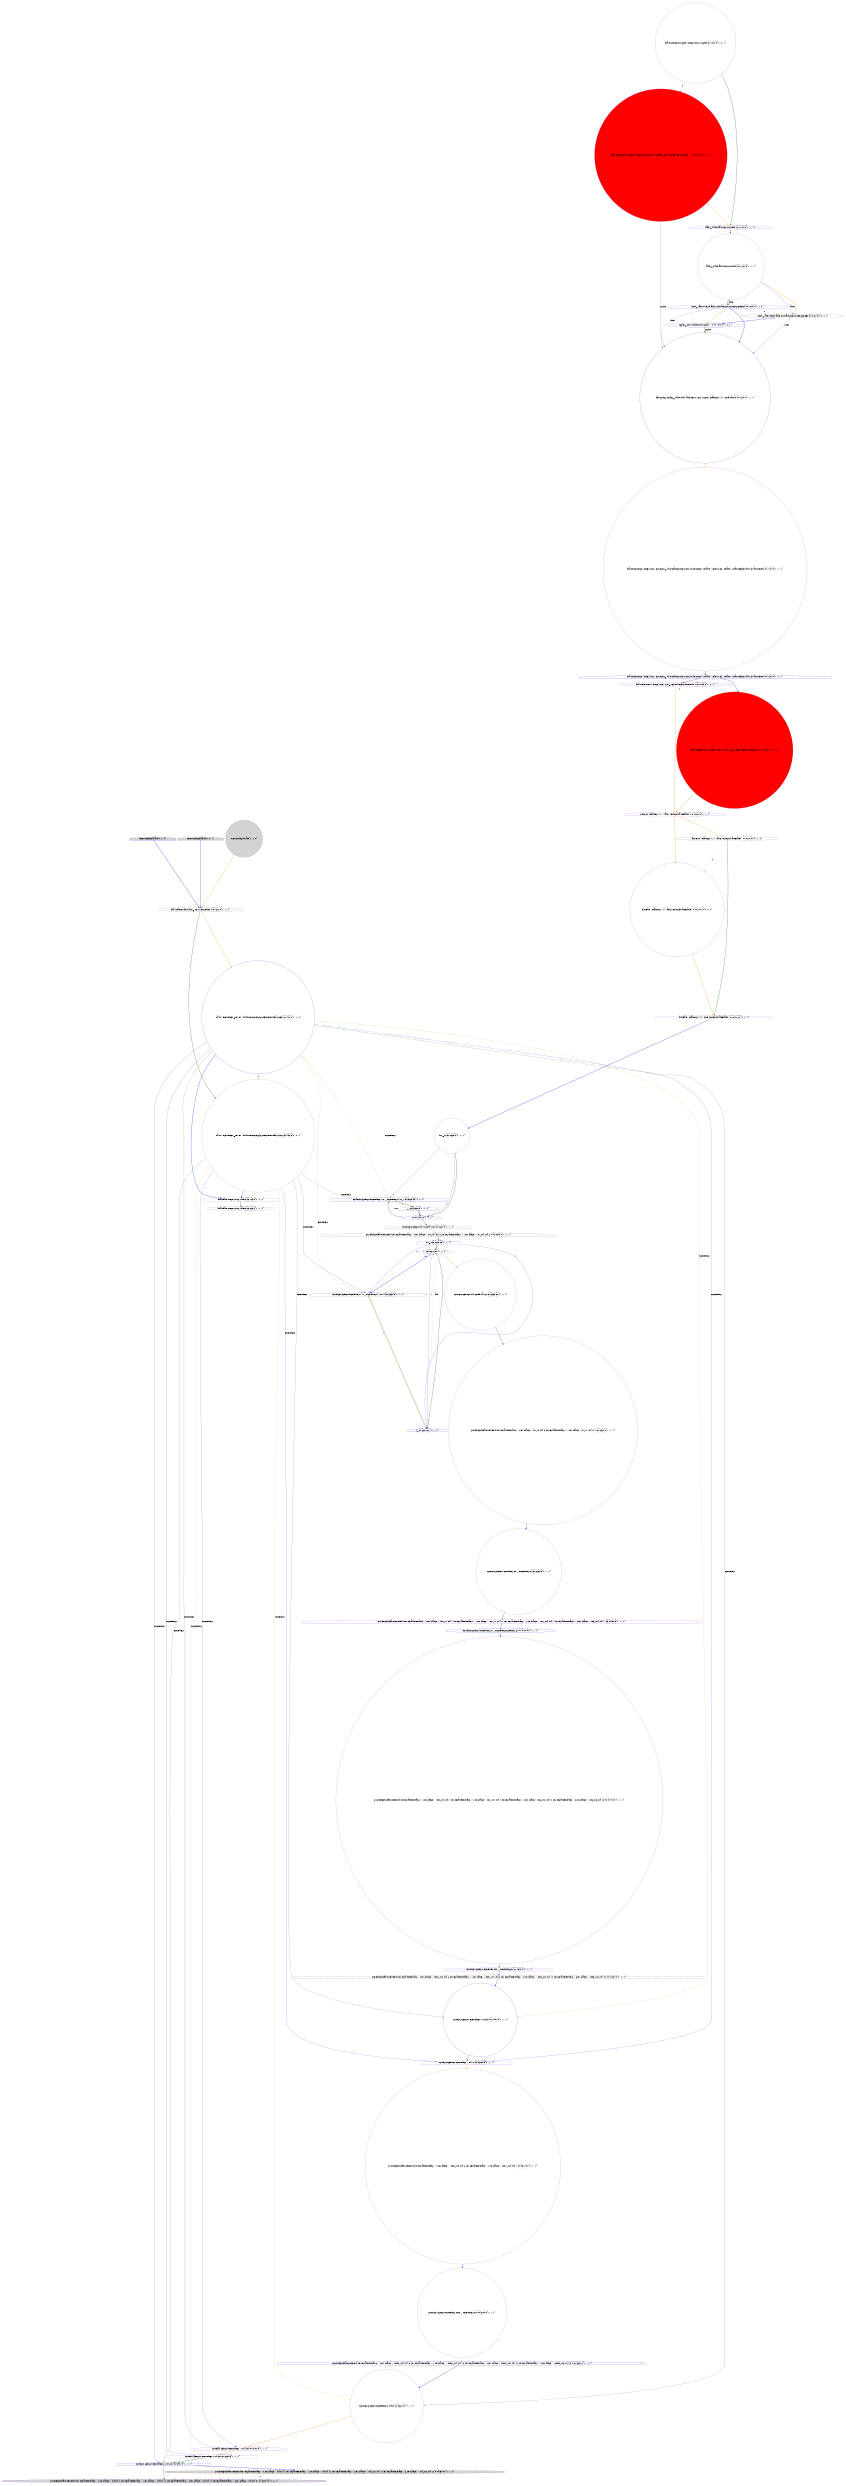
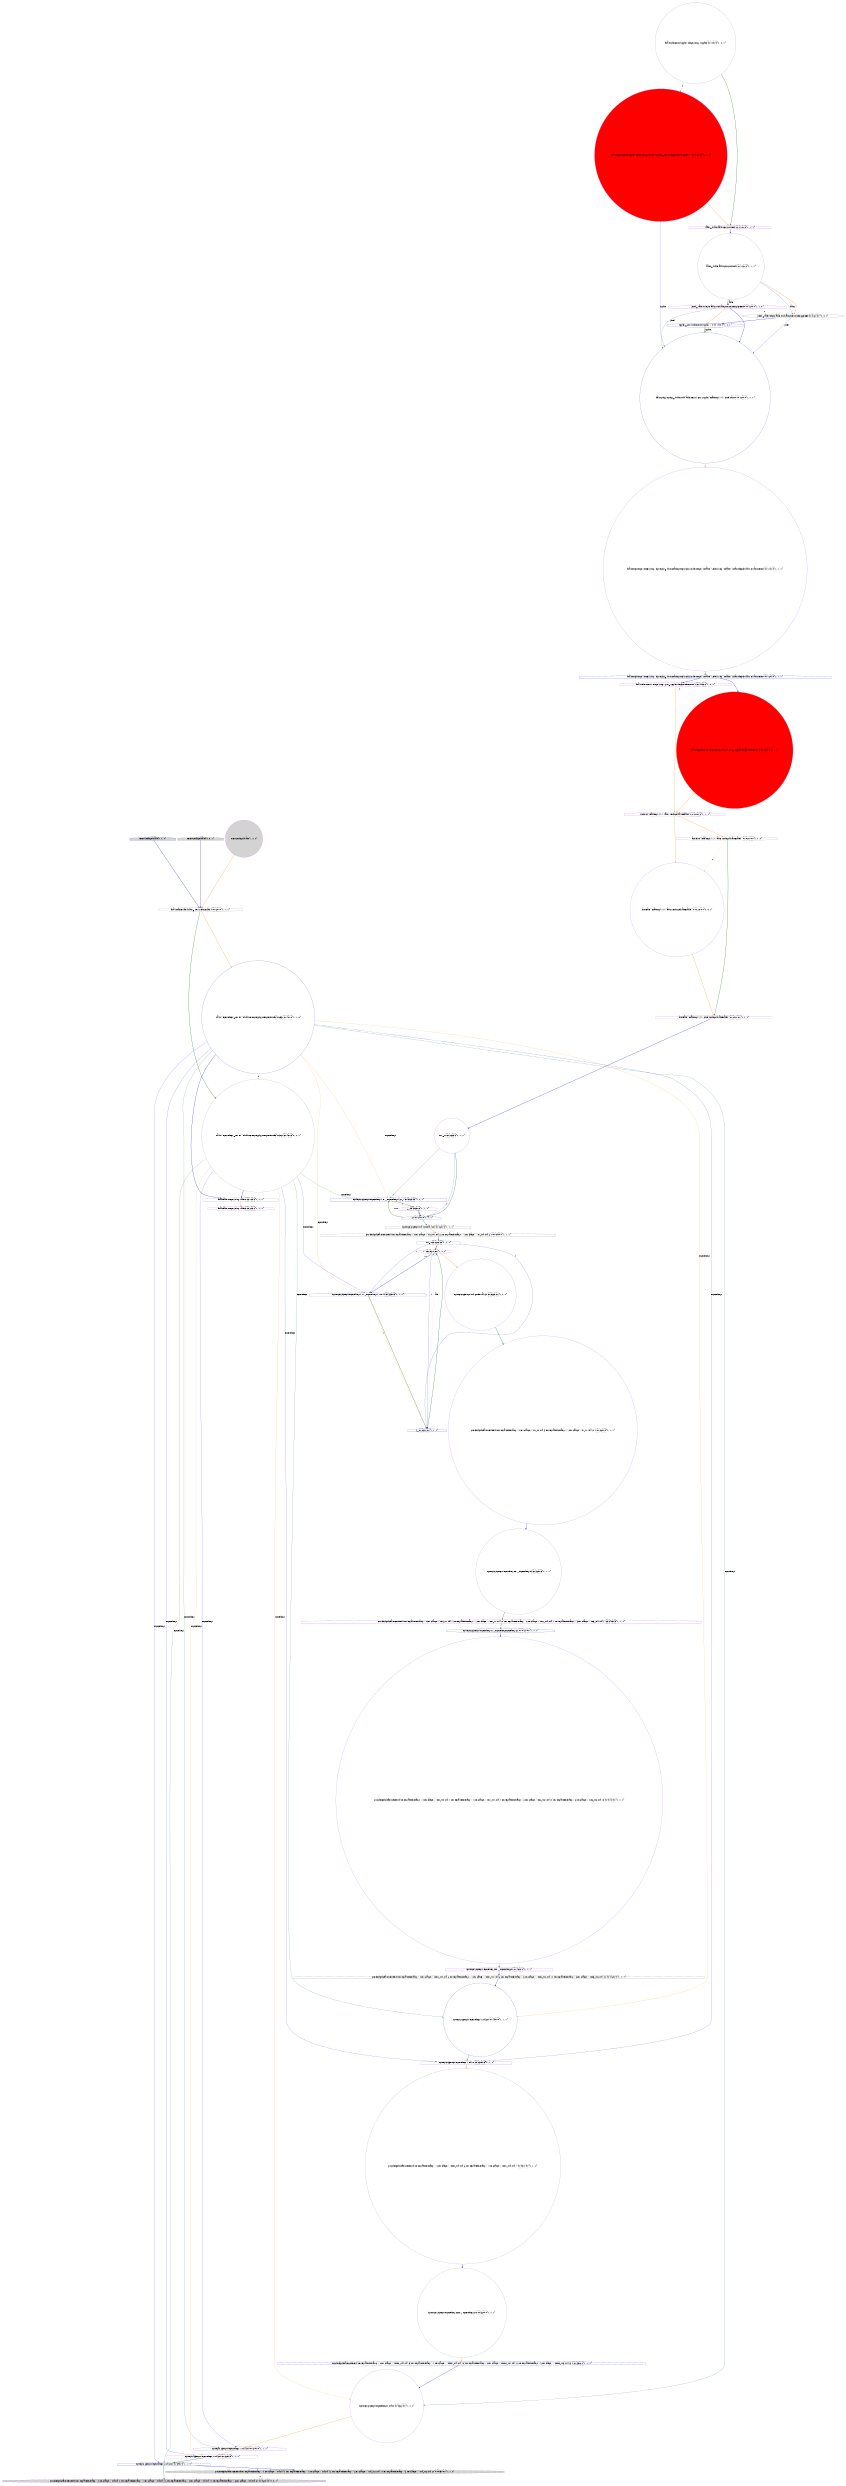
(241, 1203) -> (241, 1203)
